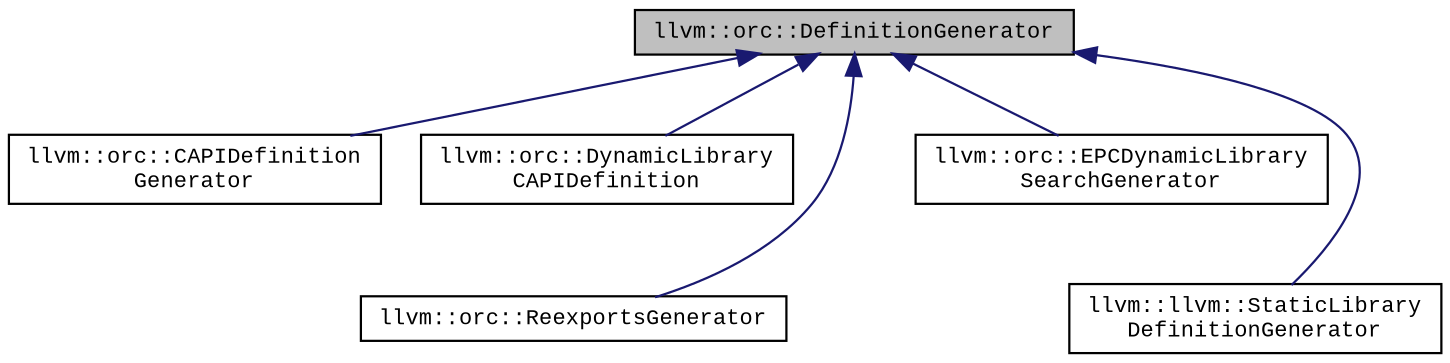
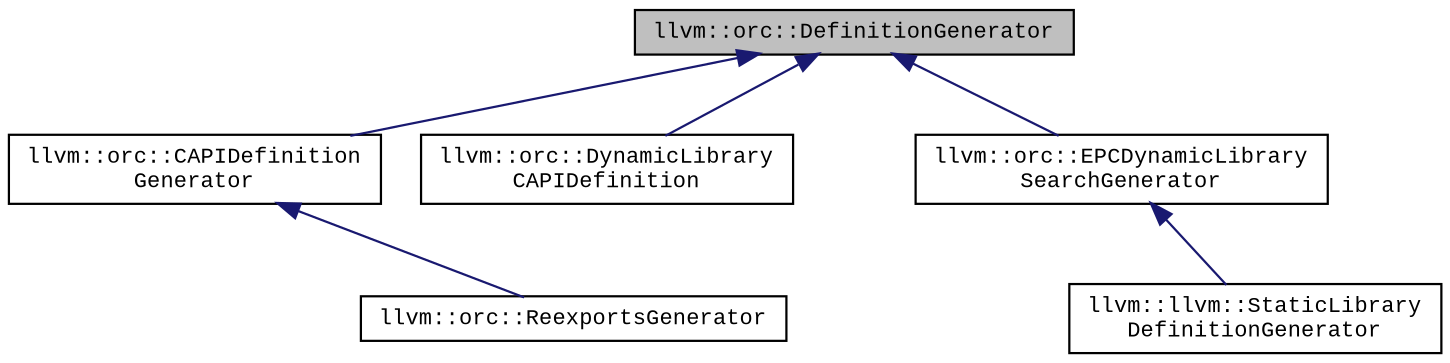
(1310, 108) -> (1196, 252)
(795, 222) -> (411, 254)
